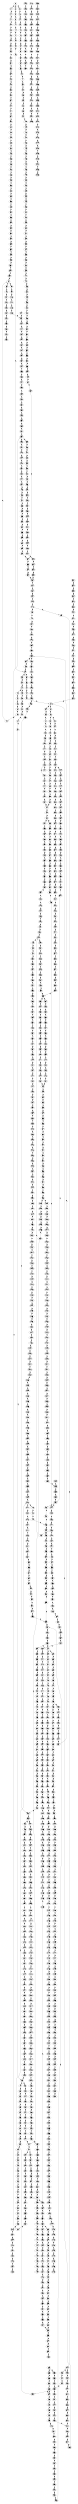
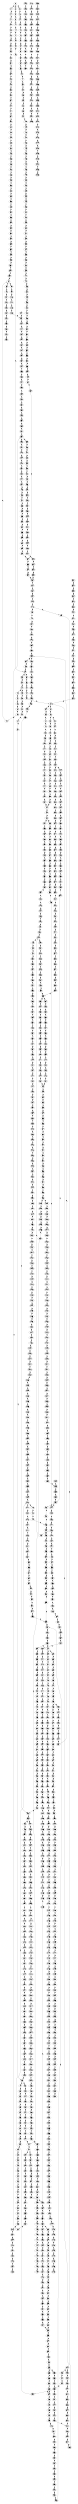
(41, 770) -> (44, 773)
none -> (49, 2362)
